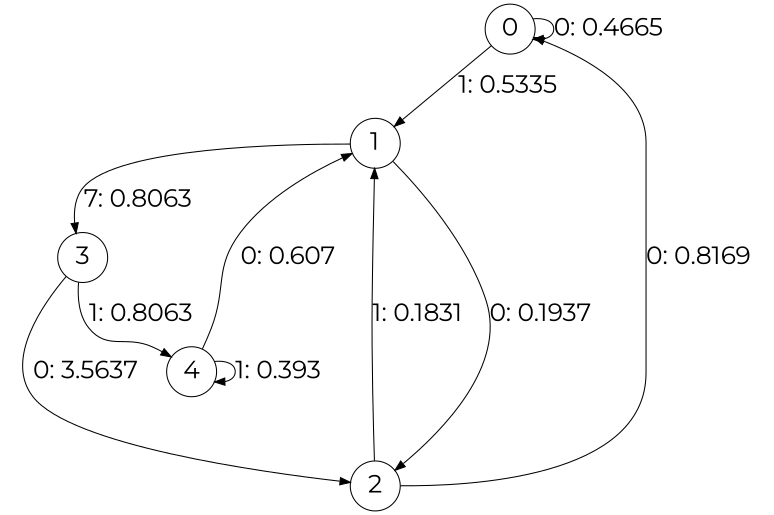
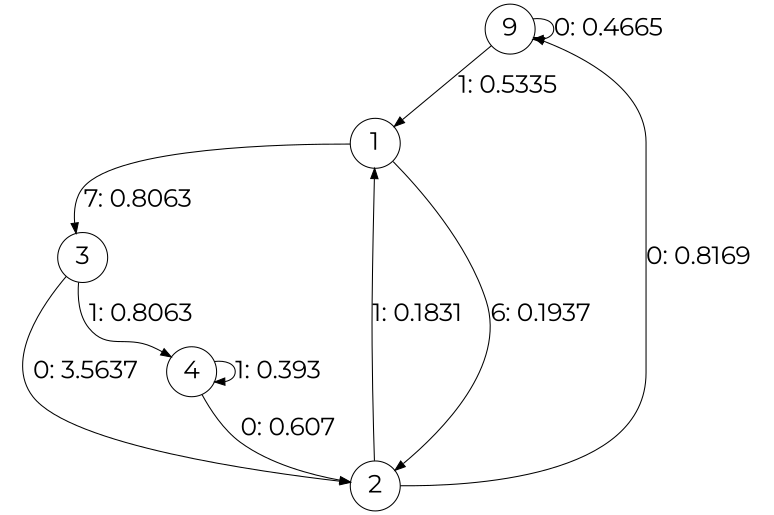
(510, 29) -> (510, 29)
(242, 231) -> (260, 454)
(550, 315) -> (550, 315)
